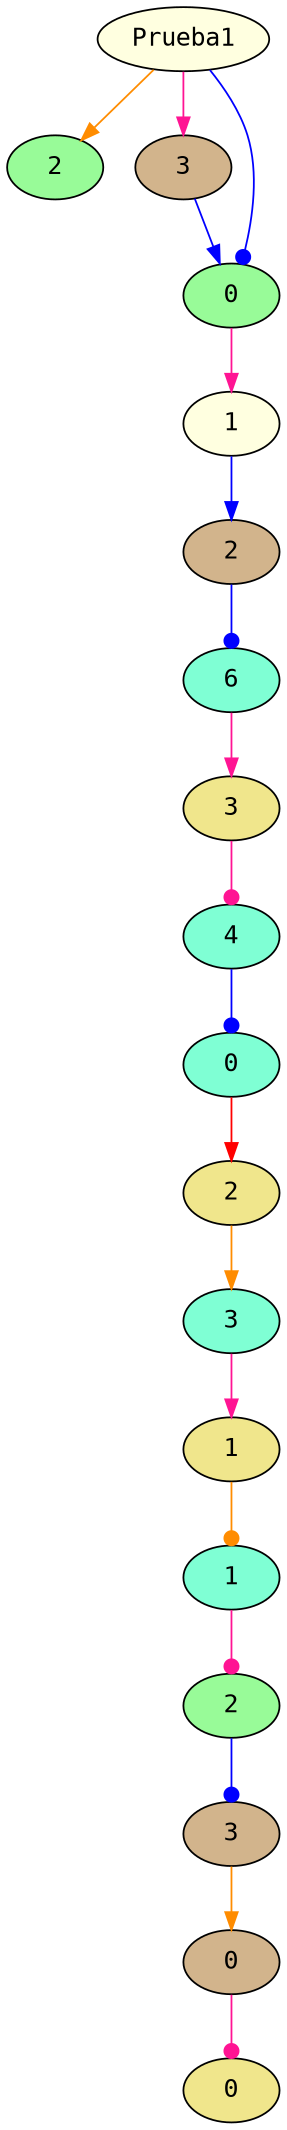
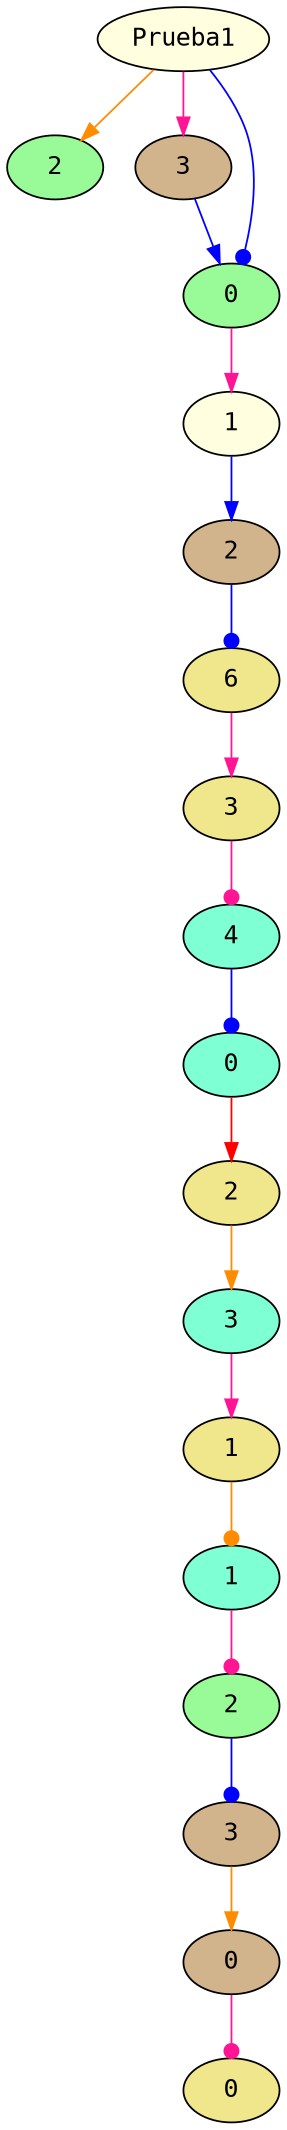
(231, 680) -> (231, 680)
